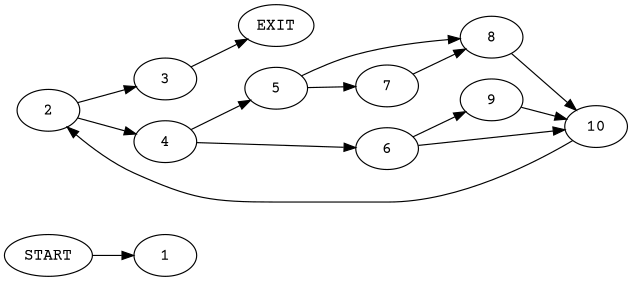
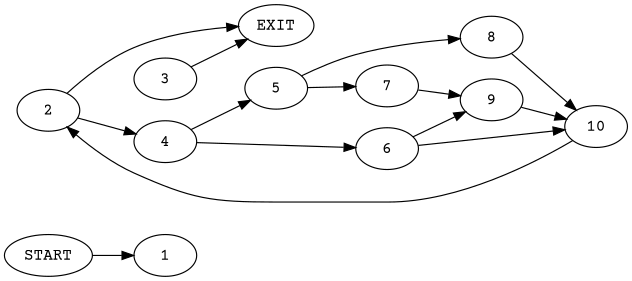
(434, 64) -> (434, 92)
(101, 96) -> (140, 45)
